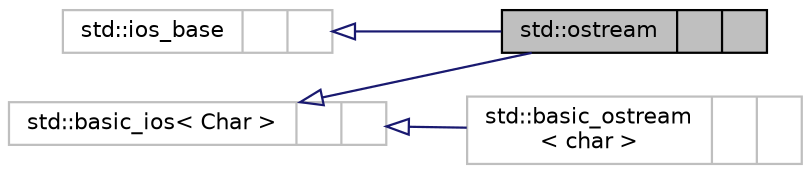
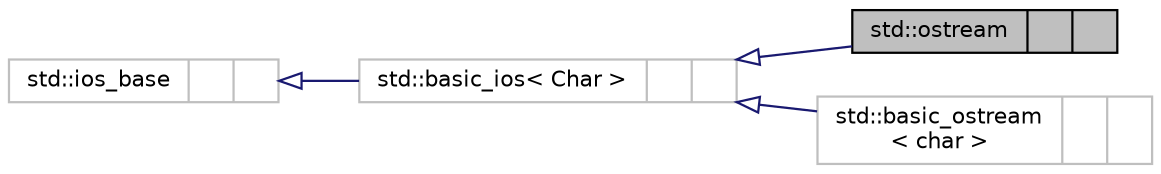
(428, 31) -> (330, 81)
